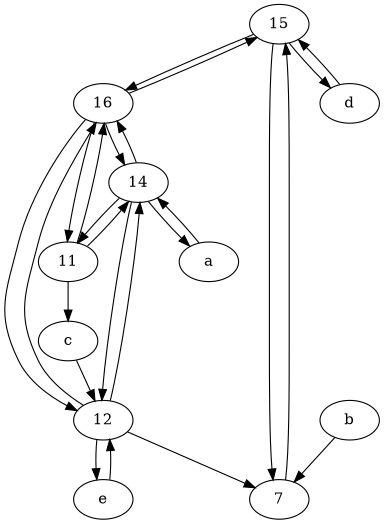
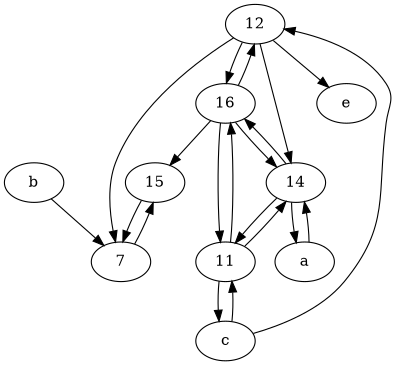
(194, 59) -> none
(350, 103) -> none
(114, 295) -> none
none -> (233, 307)
(111, 465) -> none
